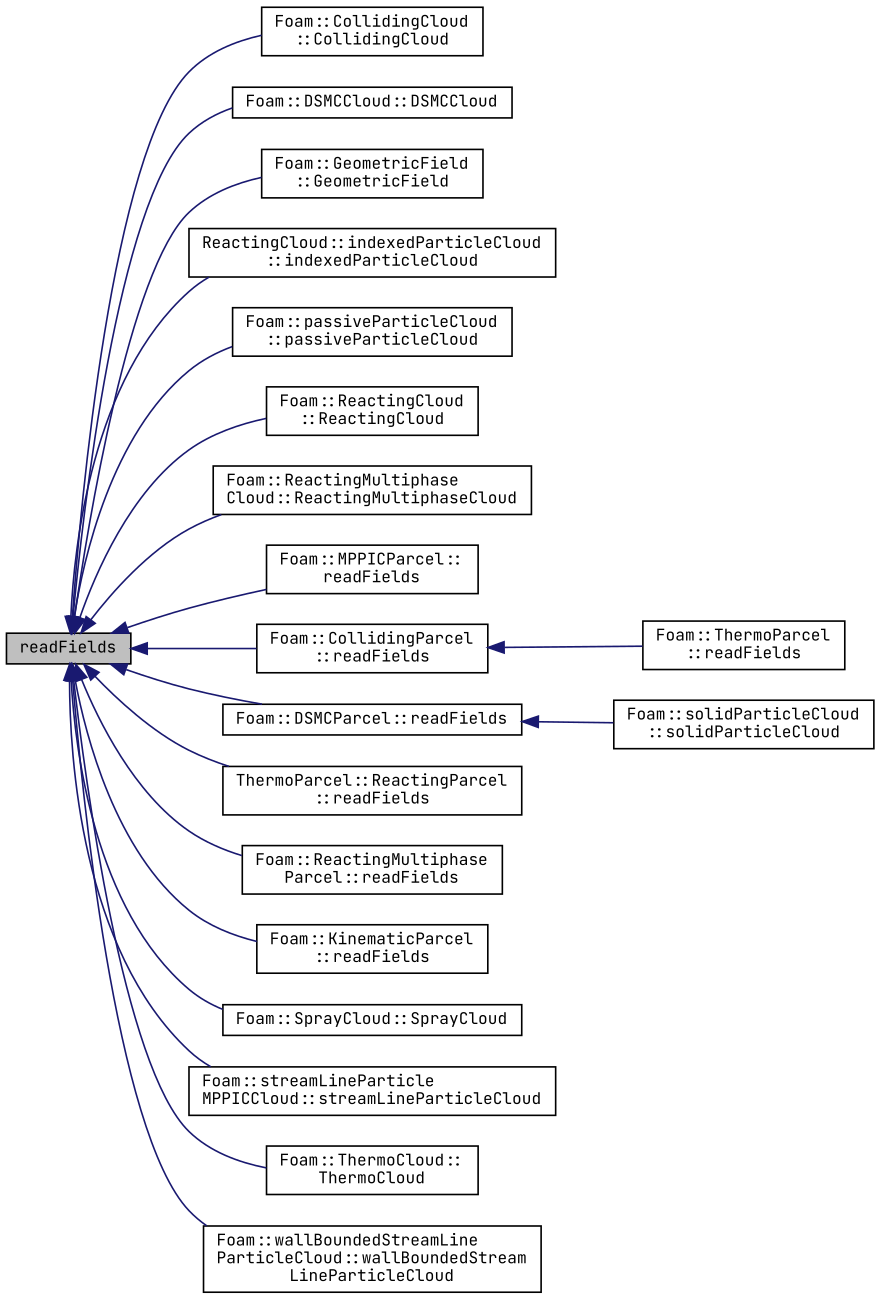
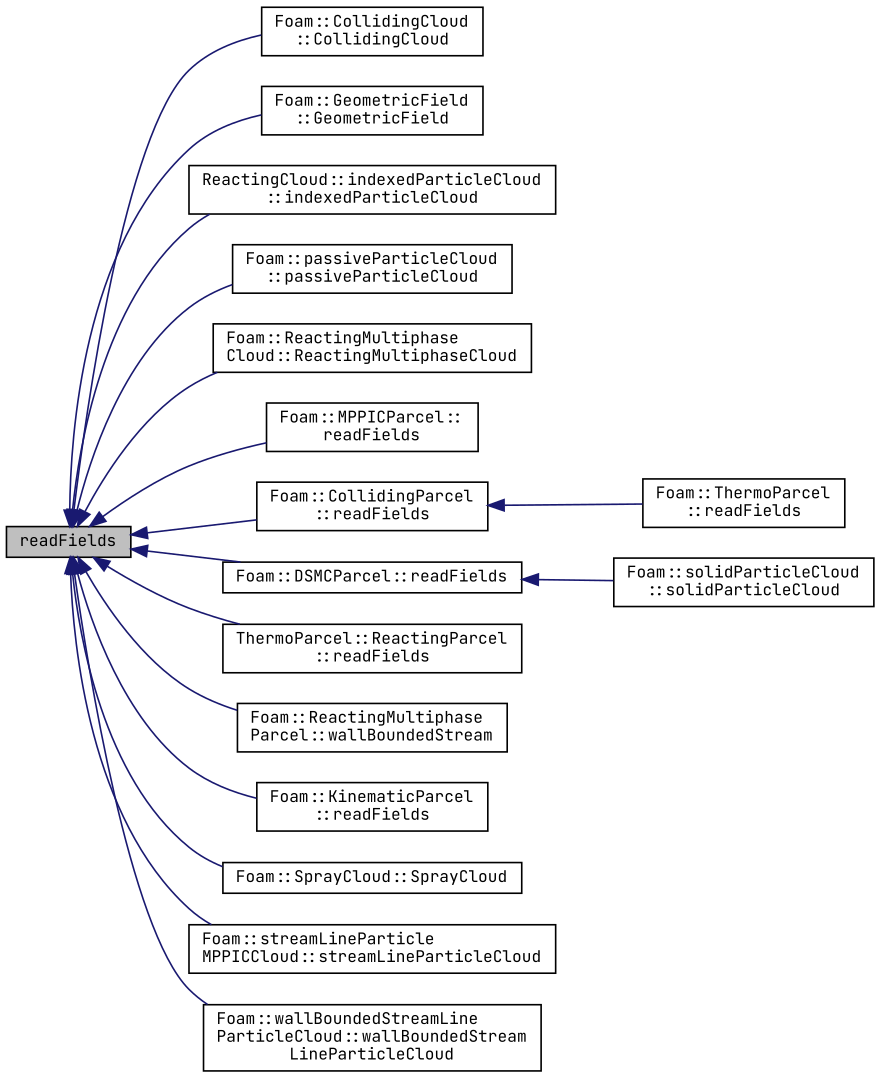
(372, 103) -> none
(372, 411) -> none
(372, 870) -> (372, 728)
(372, 1170) -> none
